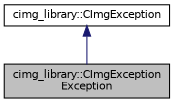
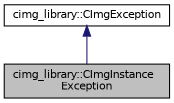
(87, 81) -> (87, 81)
